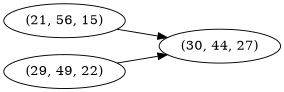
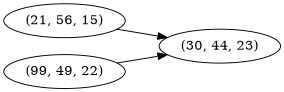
(220, 46) -> (220, 46)
(65, 72) -> (65, 72)
